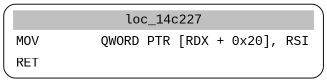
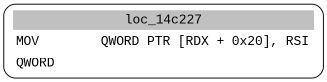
(58, 63) -> (66, 63)
